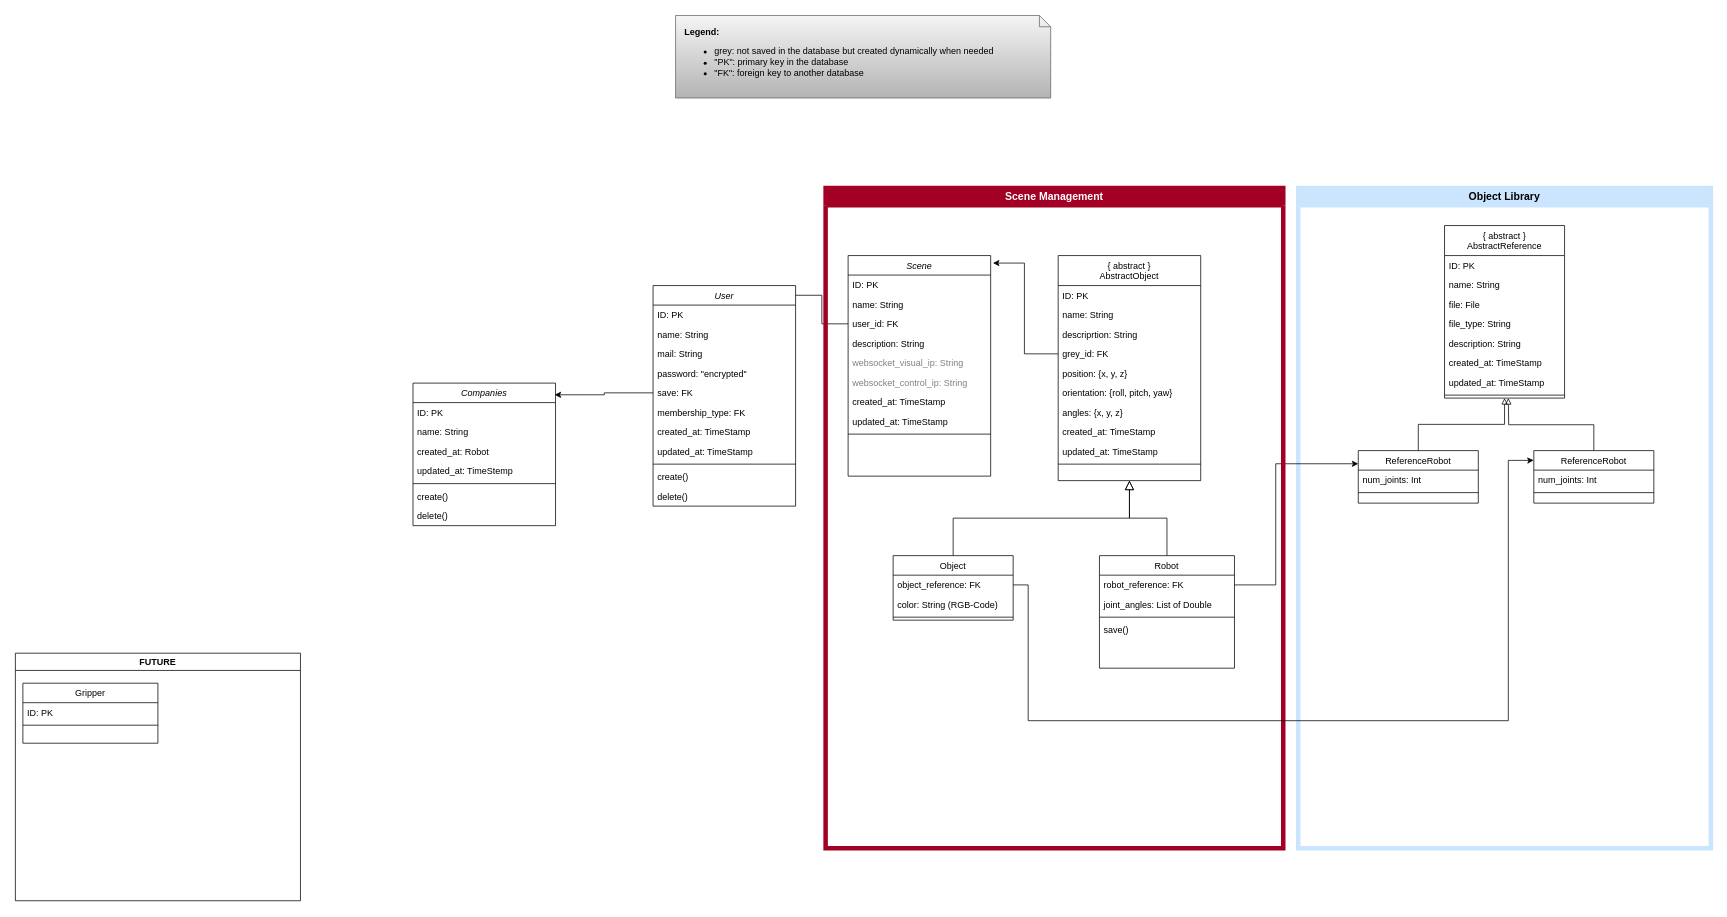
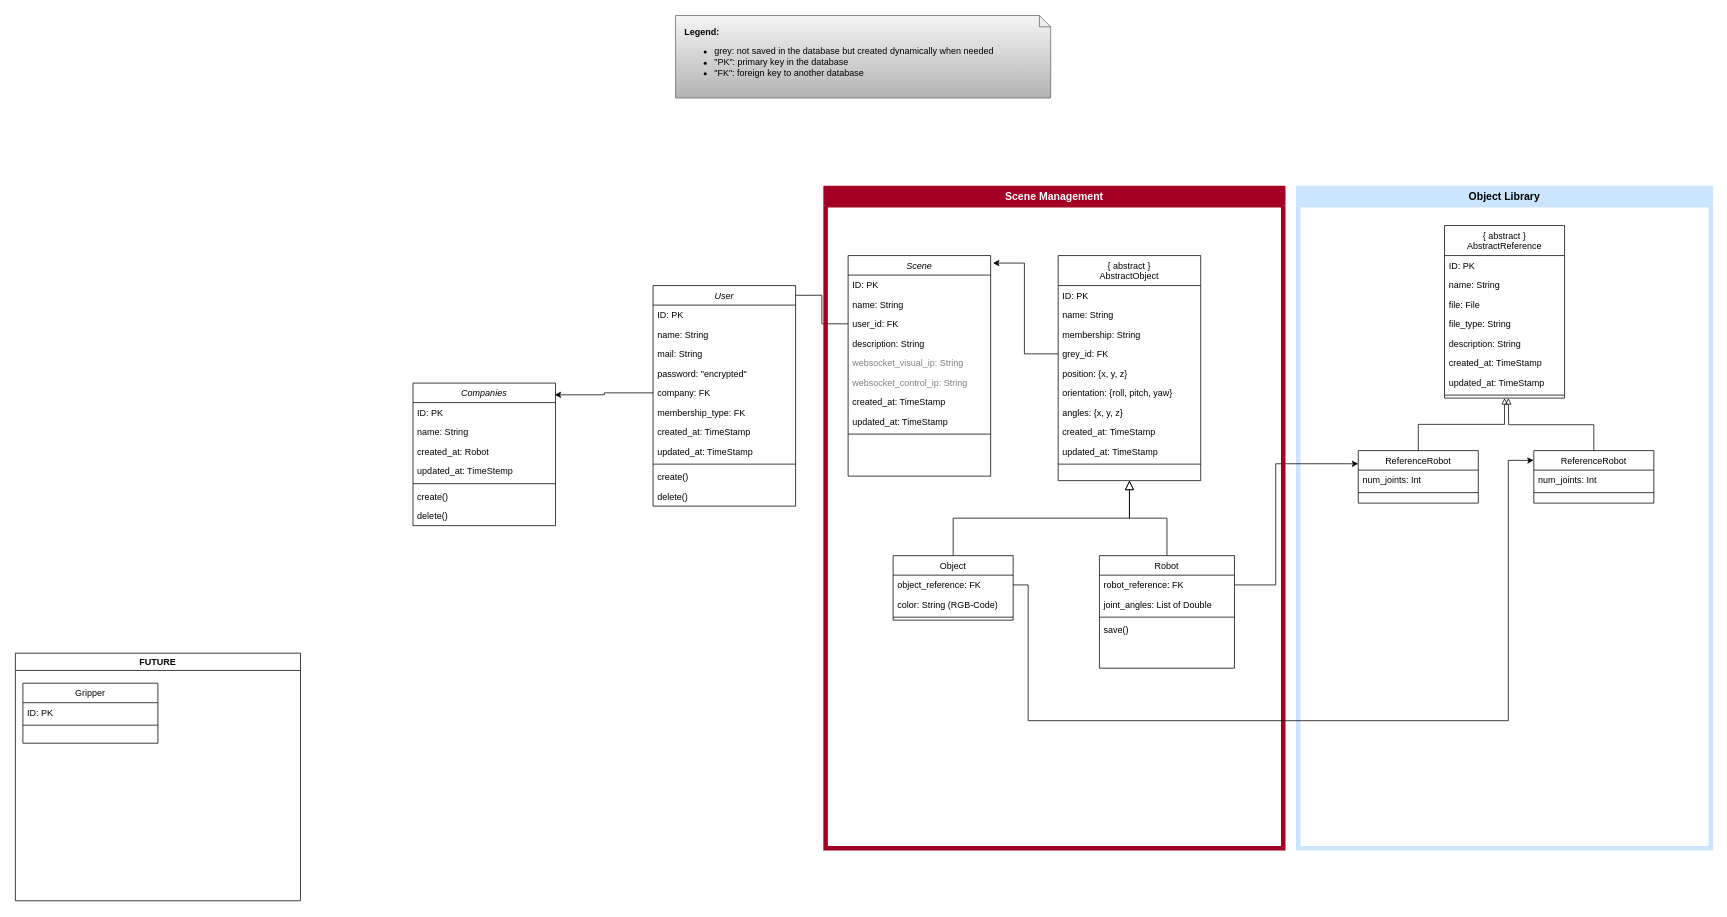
(1107, 335) -> (1103, 335)
(675, 393) -> (682, 393)
